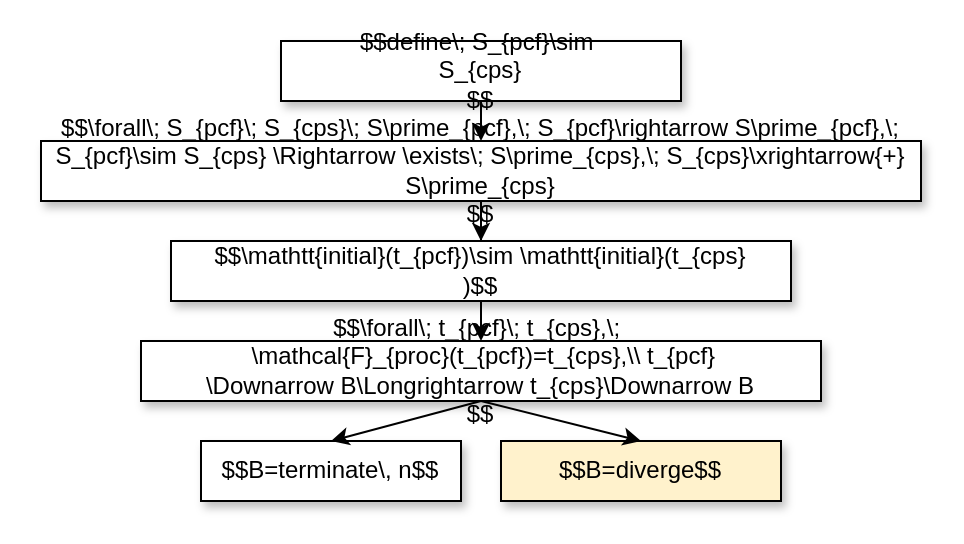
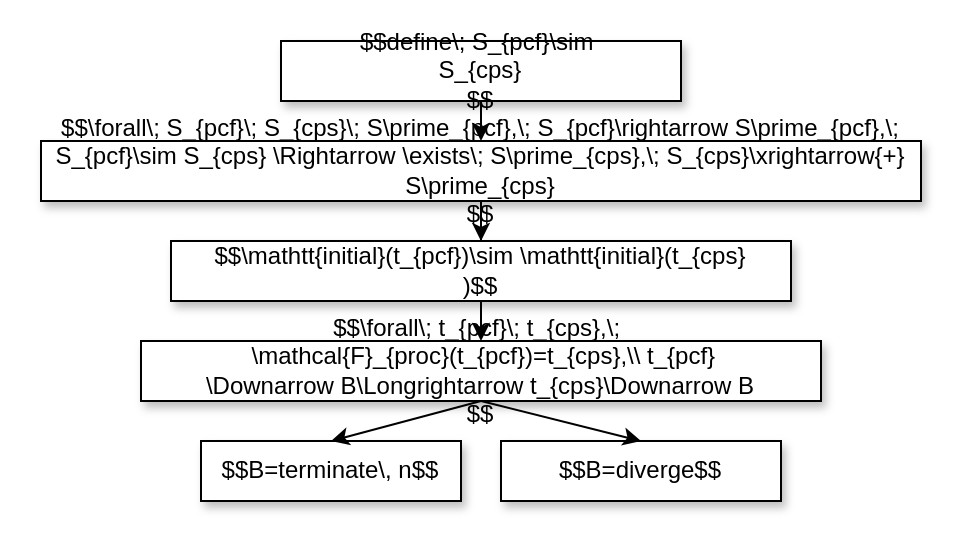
(641, 471) -> (641, 471)
